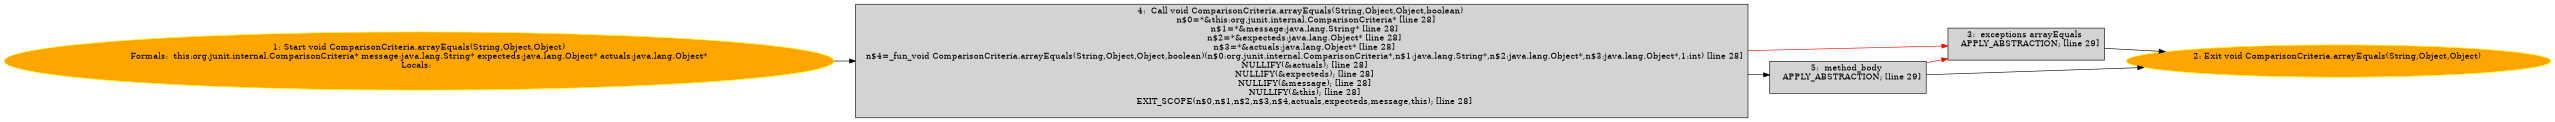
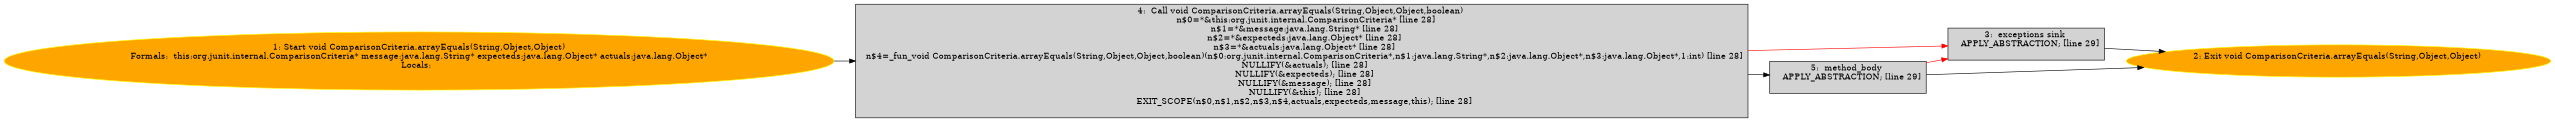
(2026, 44) -> (2026, 44)
